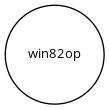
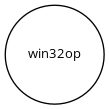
(55, 55) -> (55, 55)
